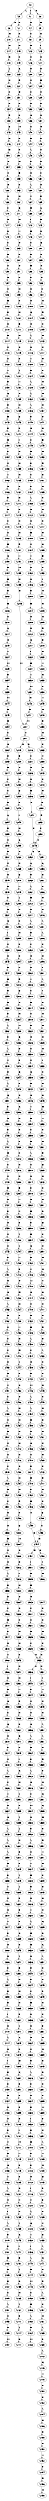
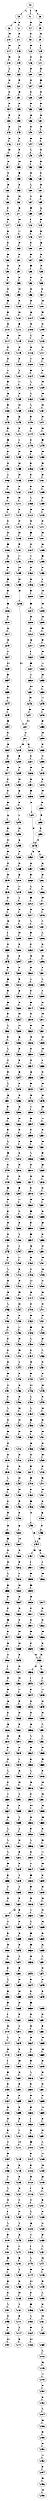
(19, 1442) -> none
(7, 1909) -> (13, 1909)
(30, 1967) -> none
(42, 2002) -> none
(19, 2153) -> none
(42, 2338) -> none
